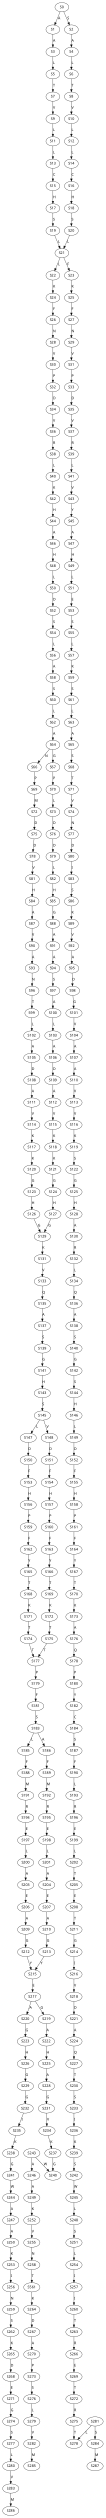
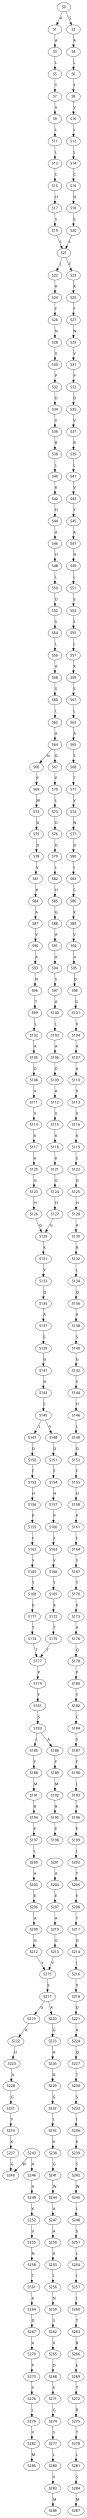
(47, 1850) -> none
(85, 2432) -> (76, 2454)
